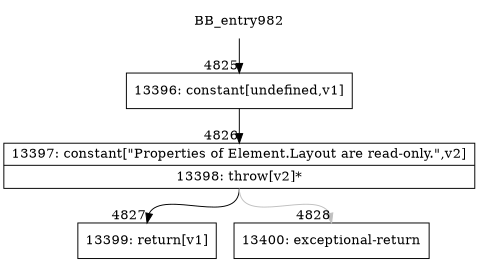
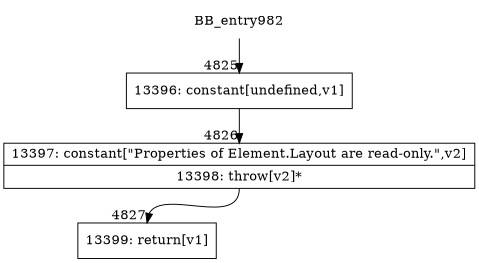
(332, 241) -> none
